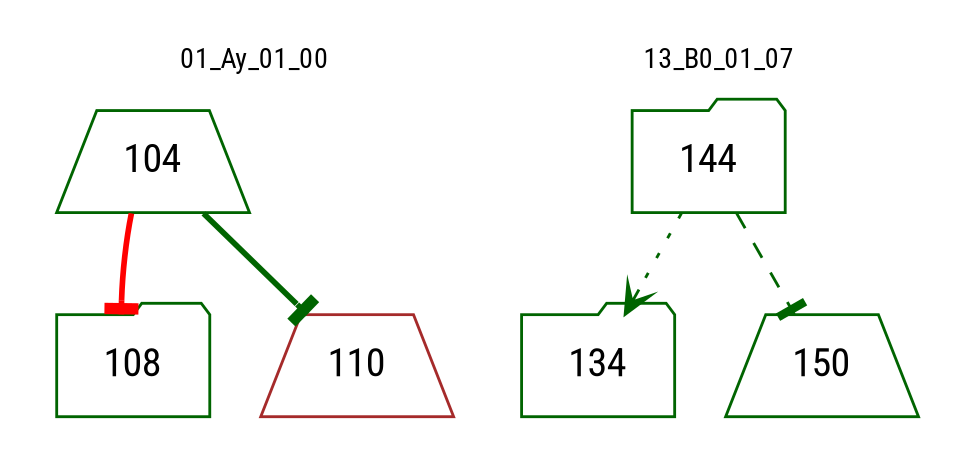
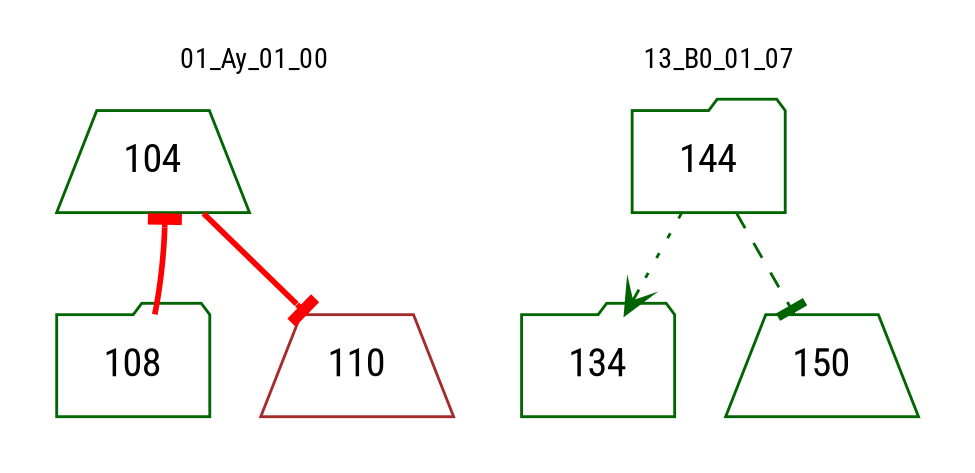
(125, 257) -> (161, 271)
(250, 259) -> (250, 259)
